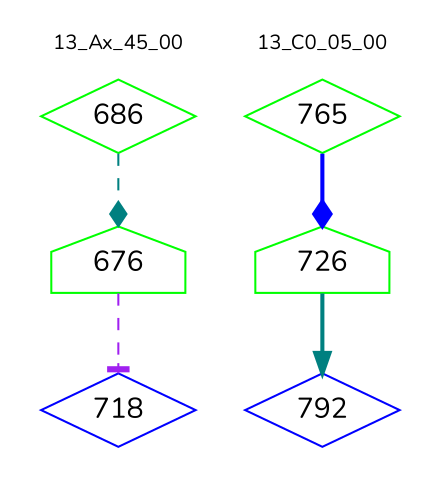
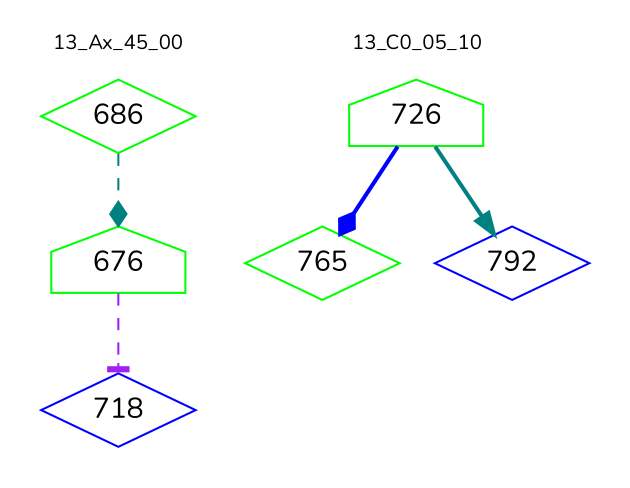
(322, 44) -> (417, 44)
(322, 178) -> (376, 180)
